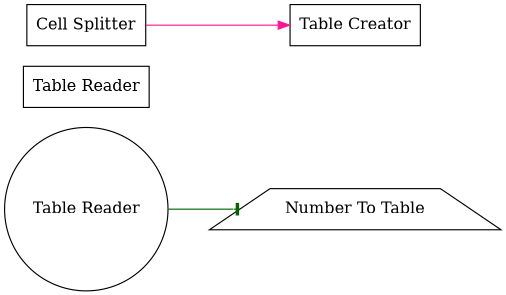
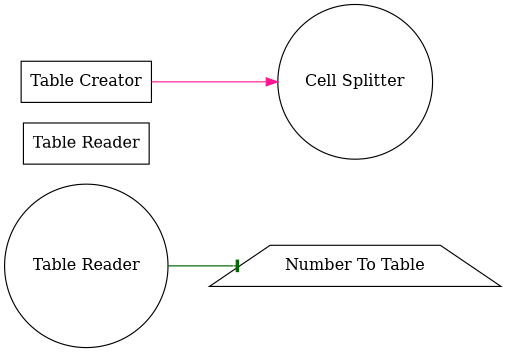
(86, 25) -> (355, 82)
(212, 25) -> (209, 82)
